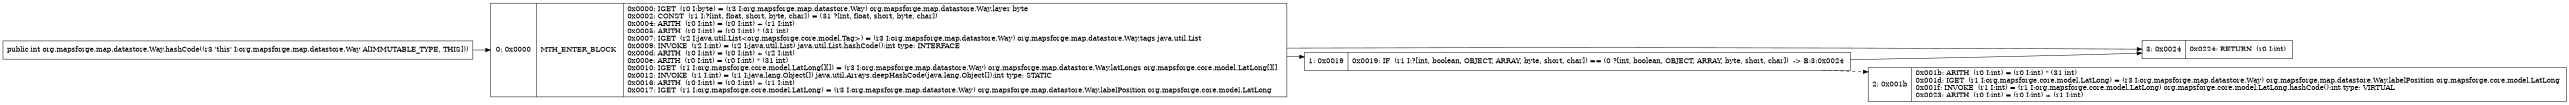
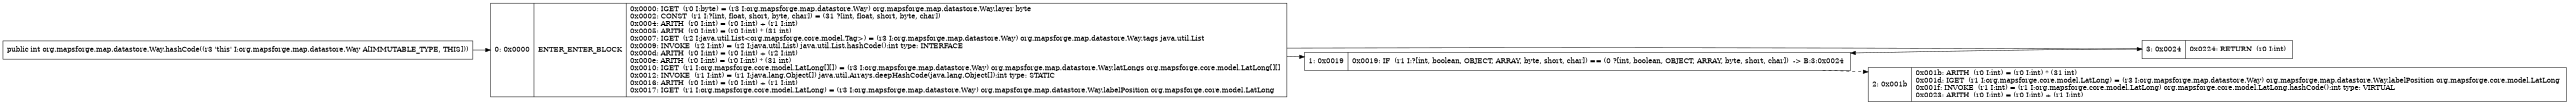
(578, 50) -> (580, 50)
(1994, 57) -> (1941, 51)
